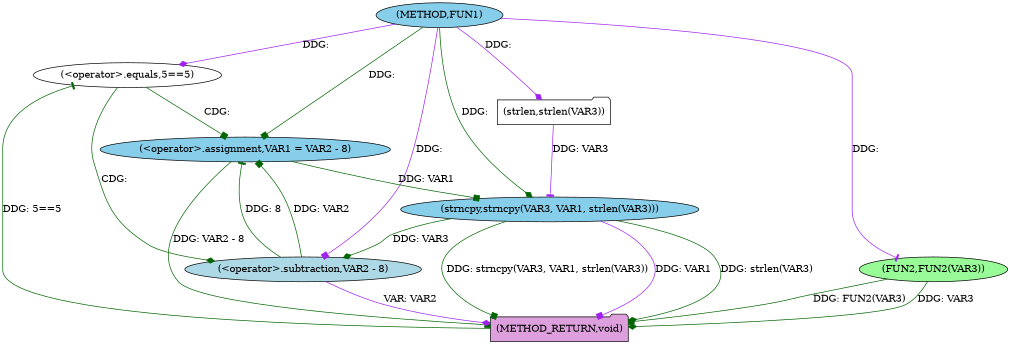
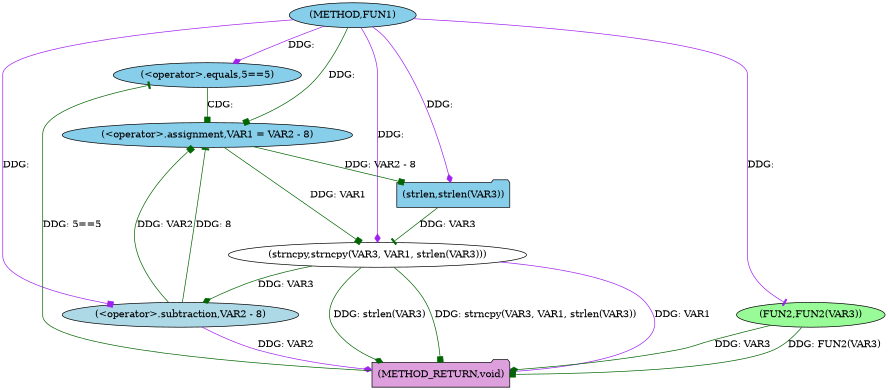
(127, 75) -> (207, 75)
(554, 112) -> (453, 195)
(460, 122) -> (378, 129)
(552, 159) -> (417, 224)
(107, 200) -> none
(550, 209) -> (378, 255)
(410, 299) -> (286, 345)
(258, 304) -> (326, 164)
